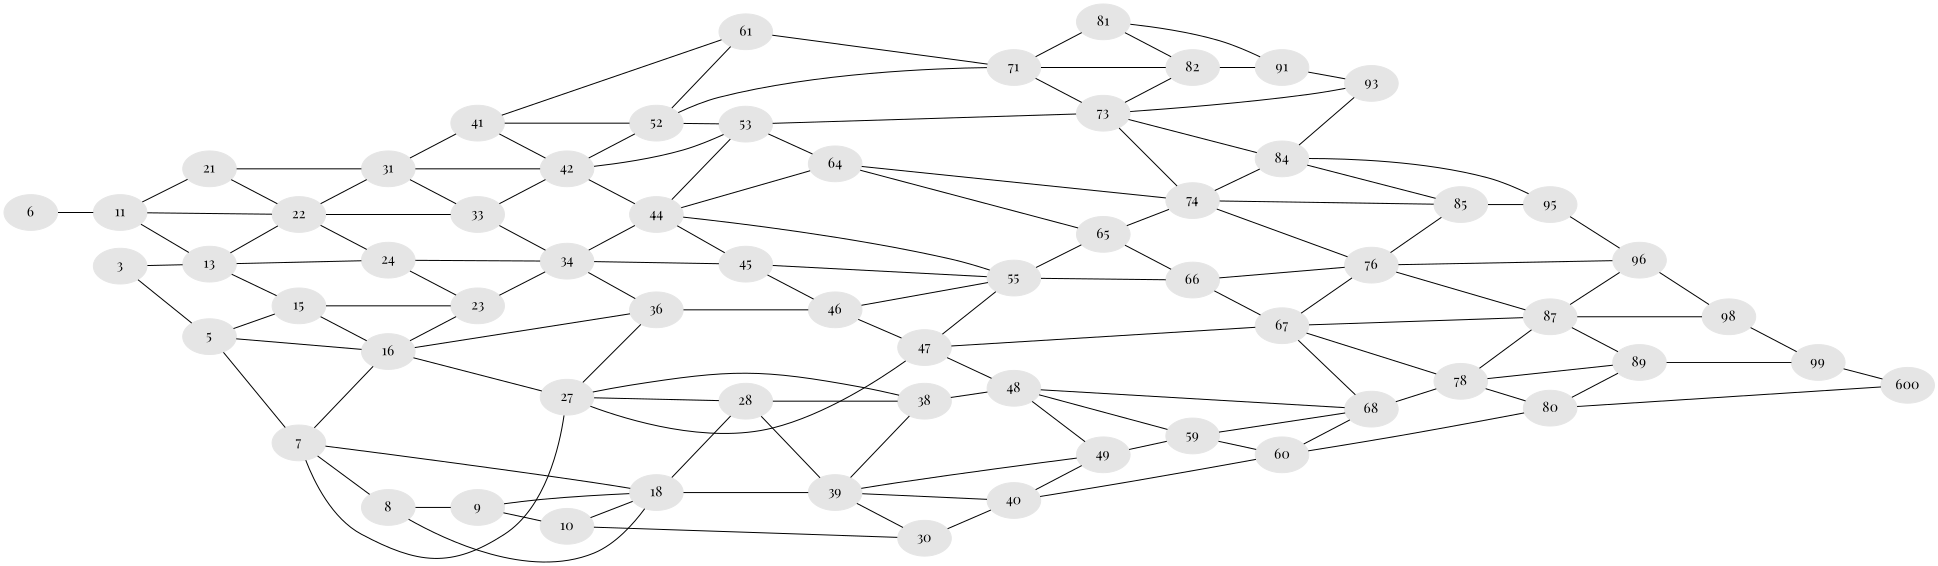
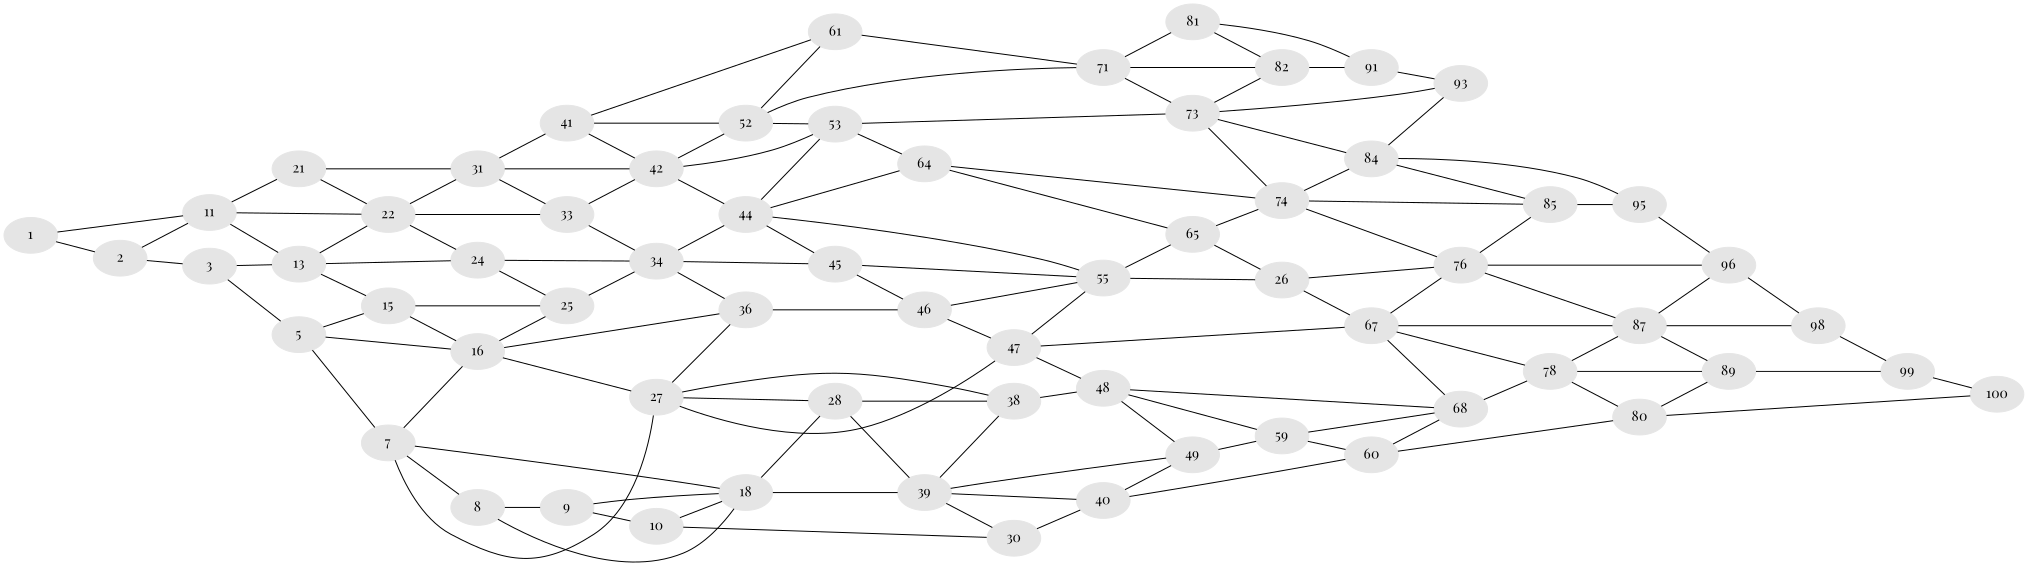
(31, 213) -> (31, 235)
none -> (120, 258)
(1193, 280) -> (1282, 280)
(478, 306) -> (567, 306)
(1908, 385) -> (1997, 394)
